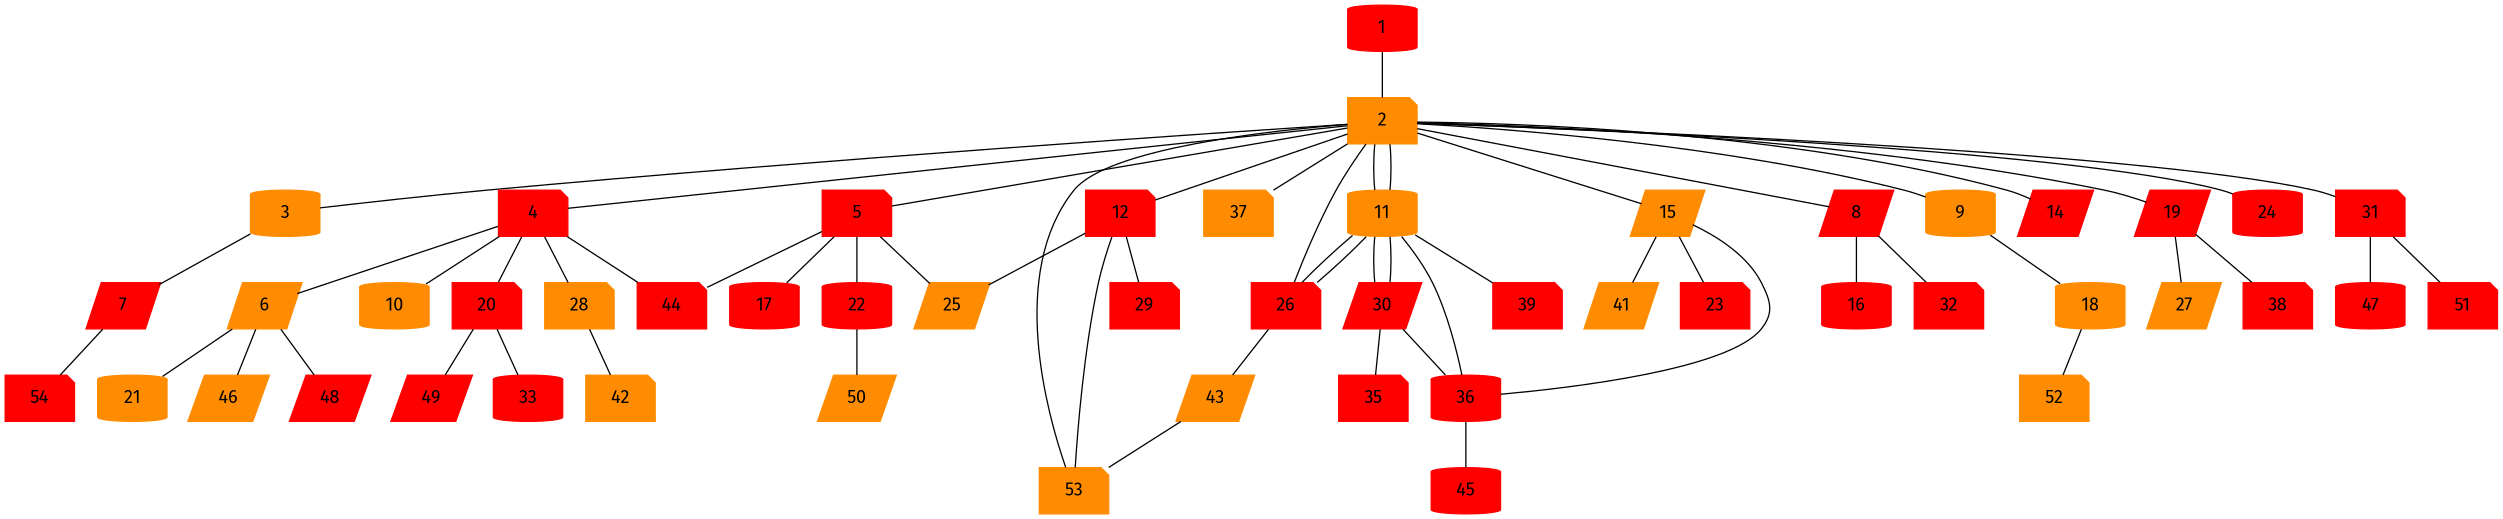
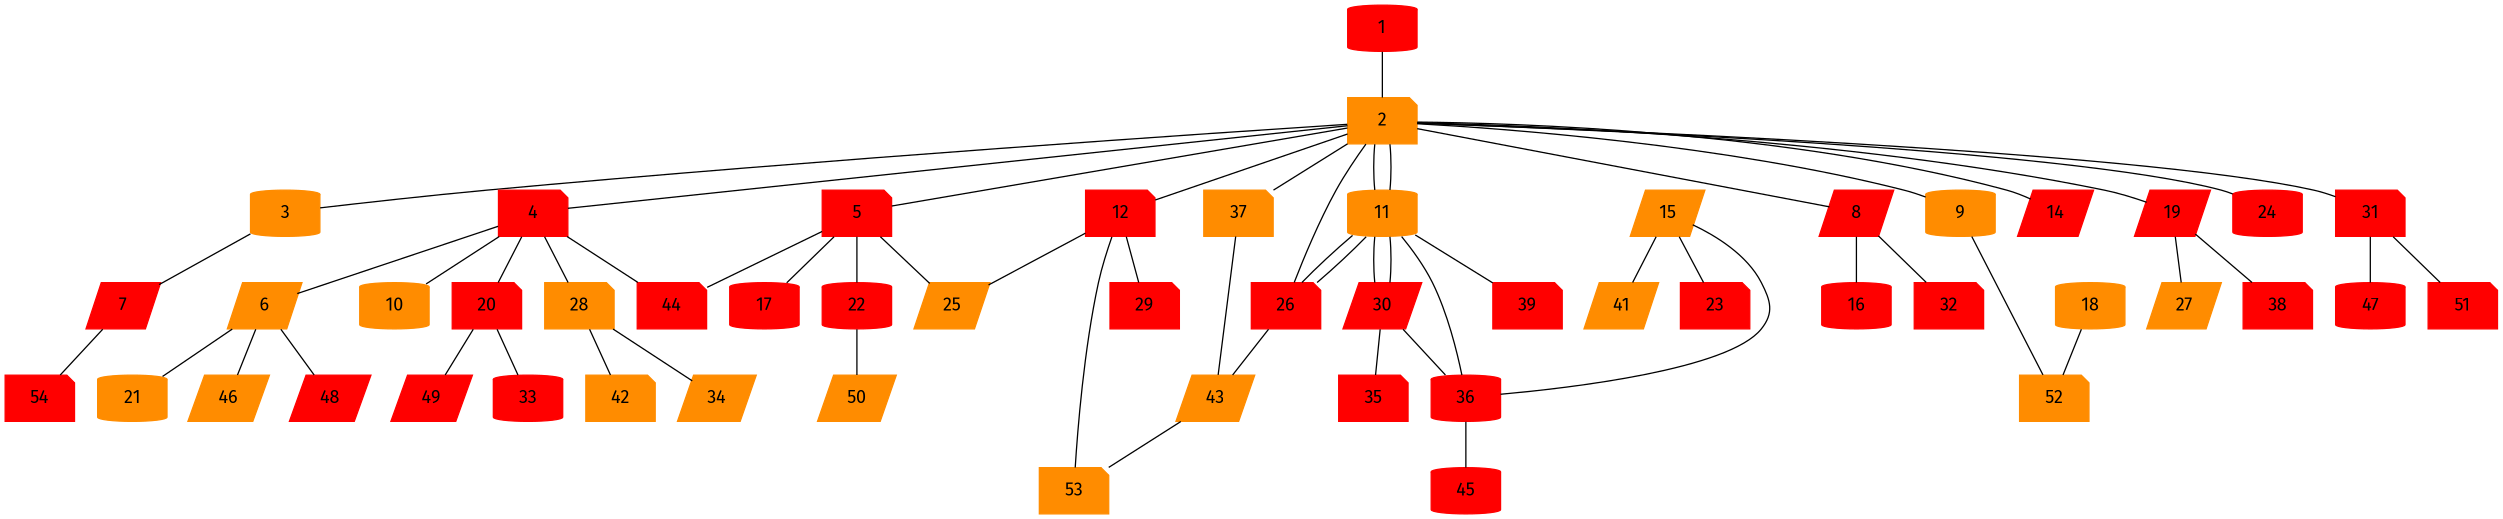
(1529, 168) -> none
(1073, 192) -> none
(2025, 259) -> (2007, 306)
none -> (1227, 306)
none -> (717, 398)
